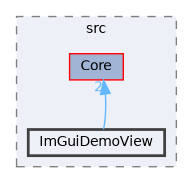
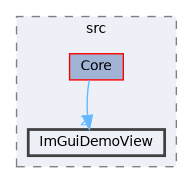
(106, 112) -> (87, 98)
